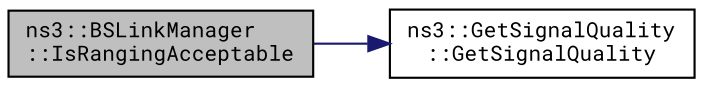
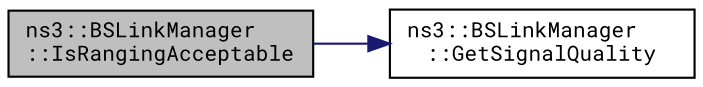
(542, 44) -> (542, 44)
